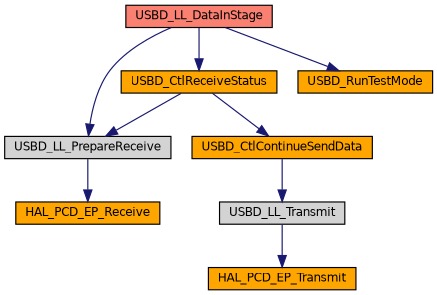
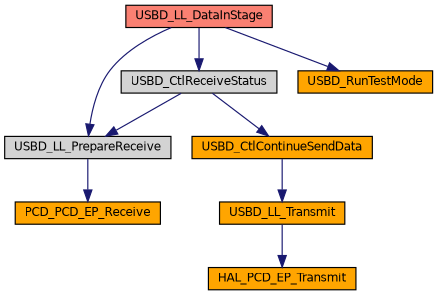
(199, 82) -> (199, 82)
(88, 213) -> (88, 213)
(282, 213) -> (282, 213)
